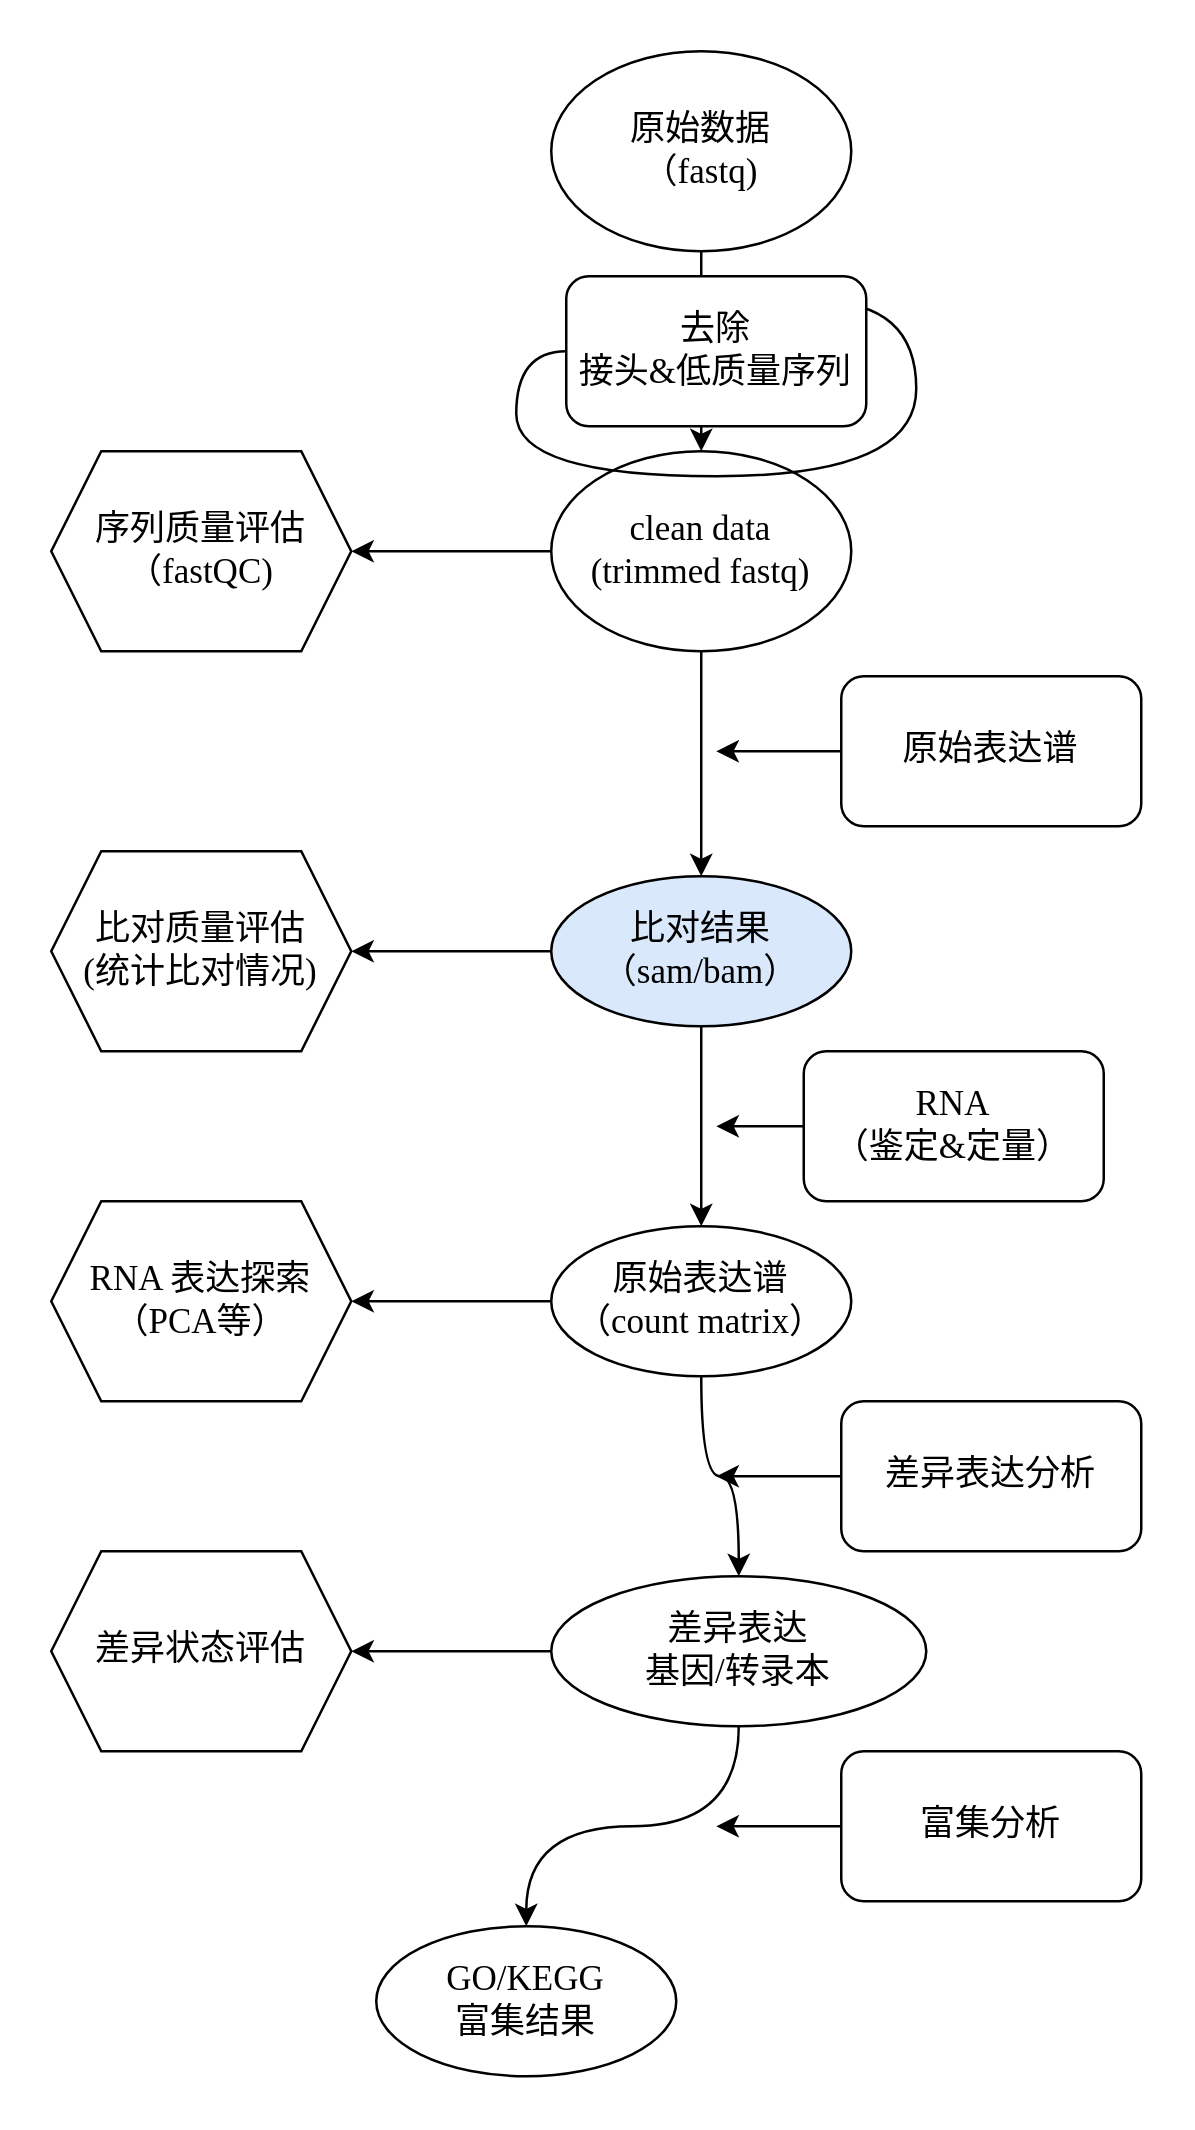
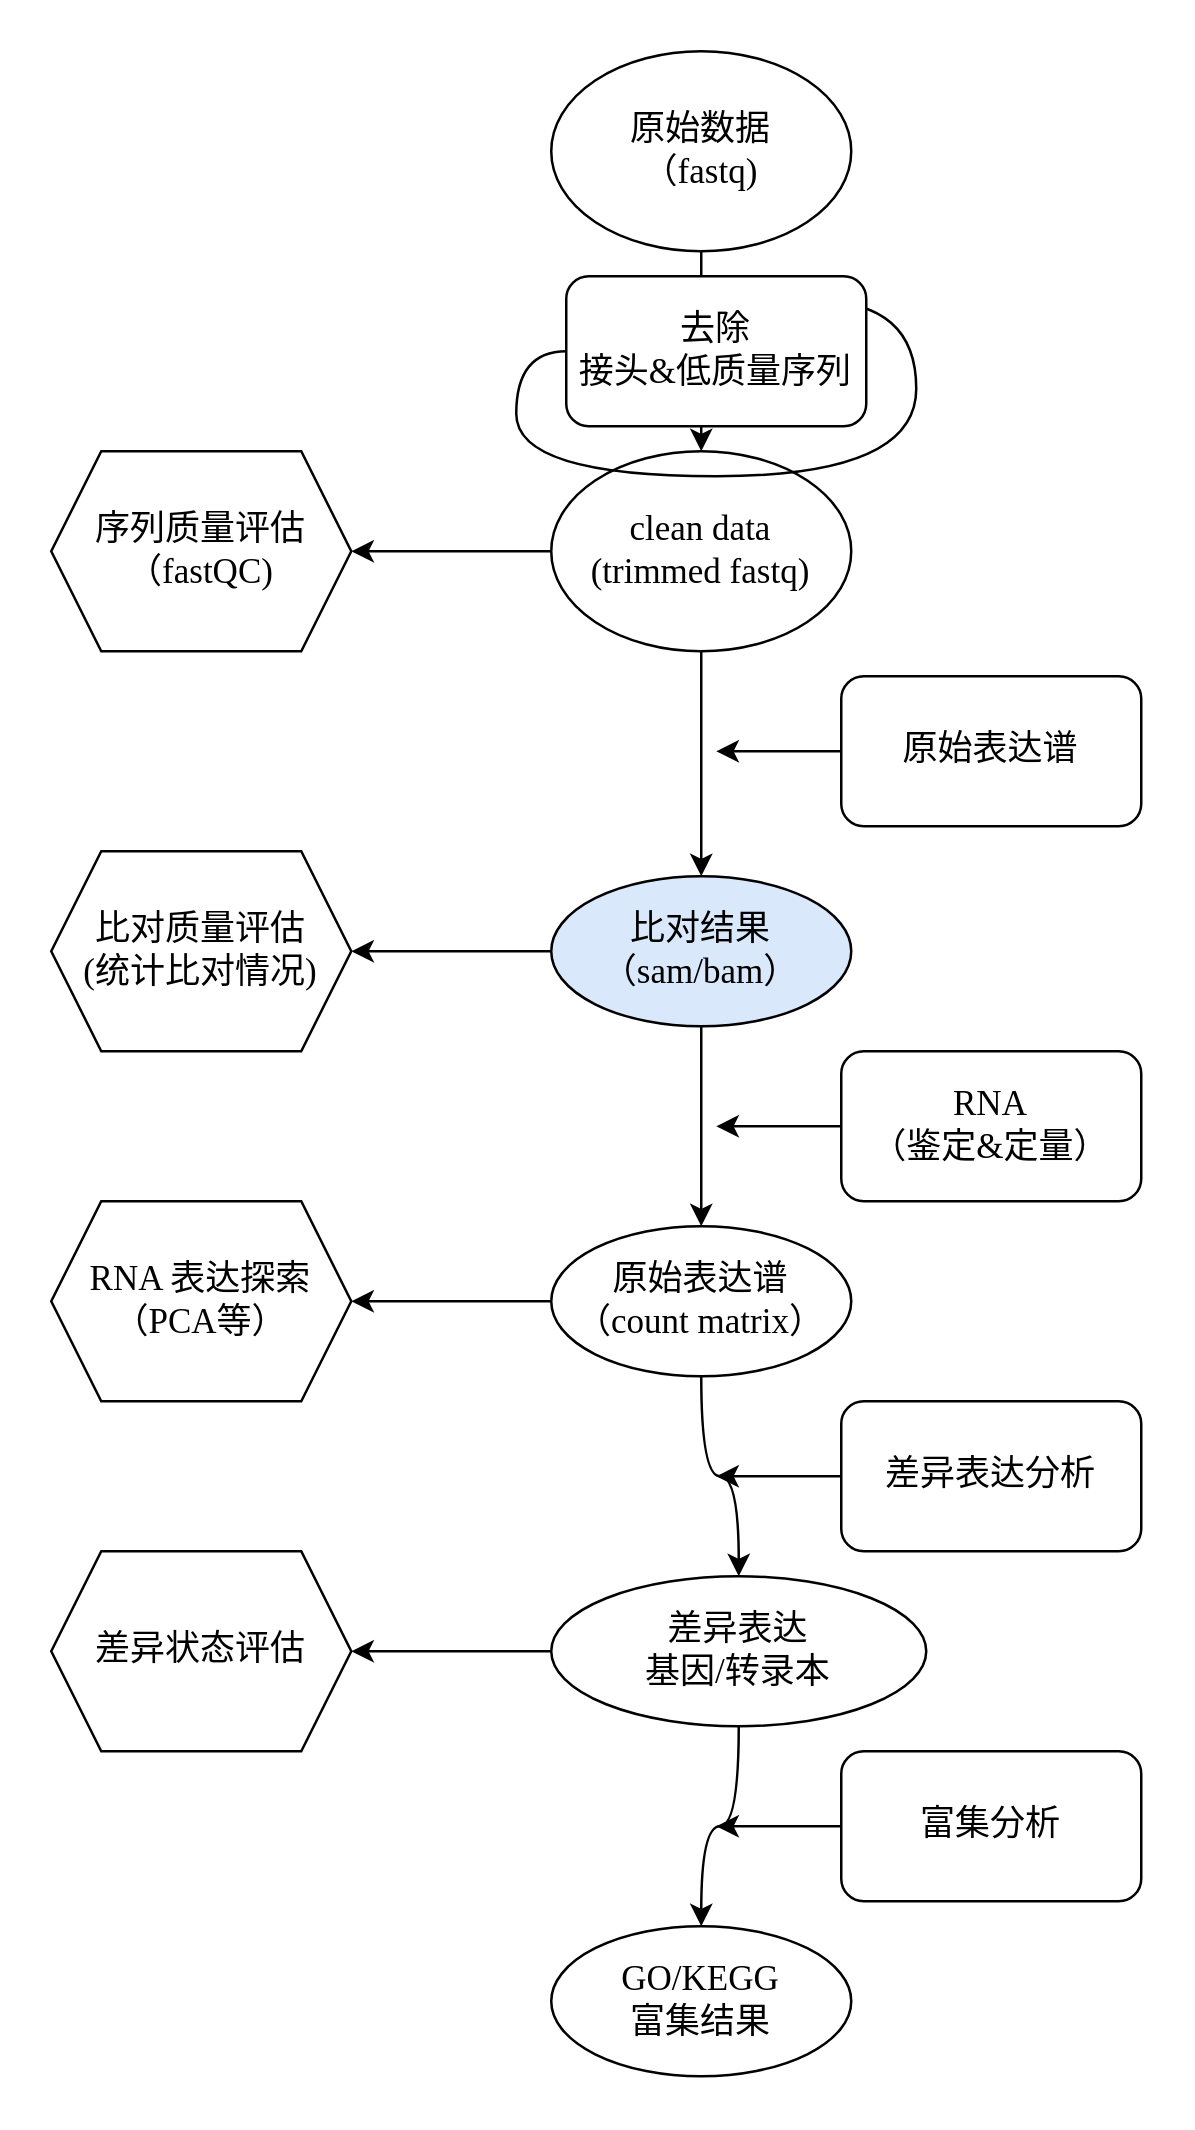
(954, 1126) -> (991, 1126)
(526, 2001) -> (701, 2001)
